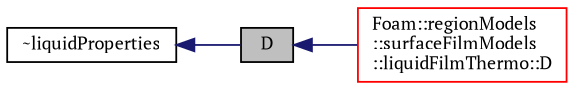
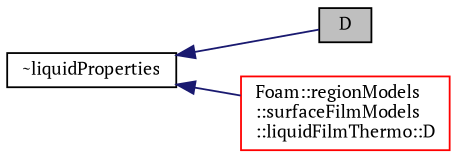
(335, 45) -> (218, 92)
